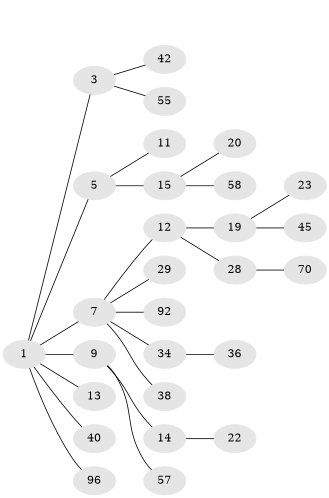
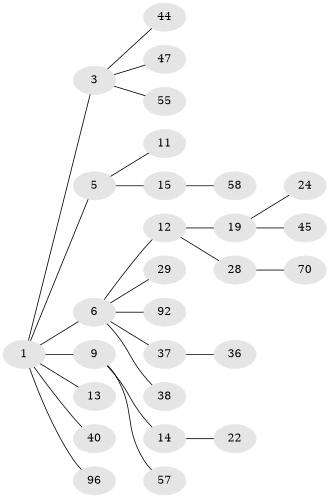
none -> (165, 17)
(165, 59) -> (165, 59)
(235, 144) -> none
(305, 186) -> (305, 186)
(94, 312) -> (94, 312)
(165, 354) -> (165, 354)
